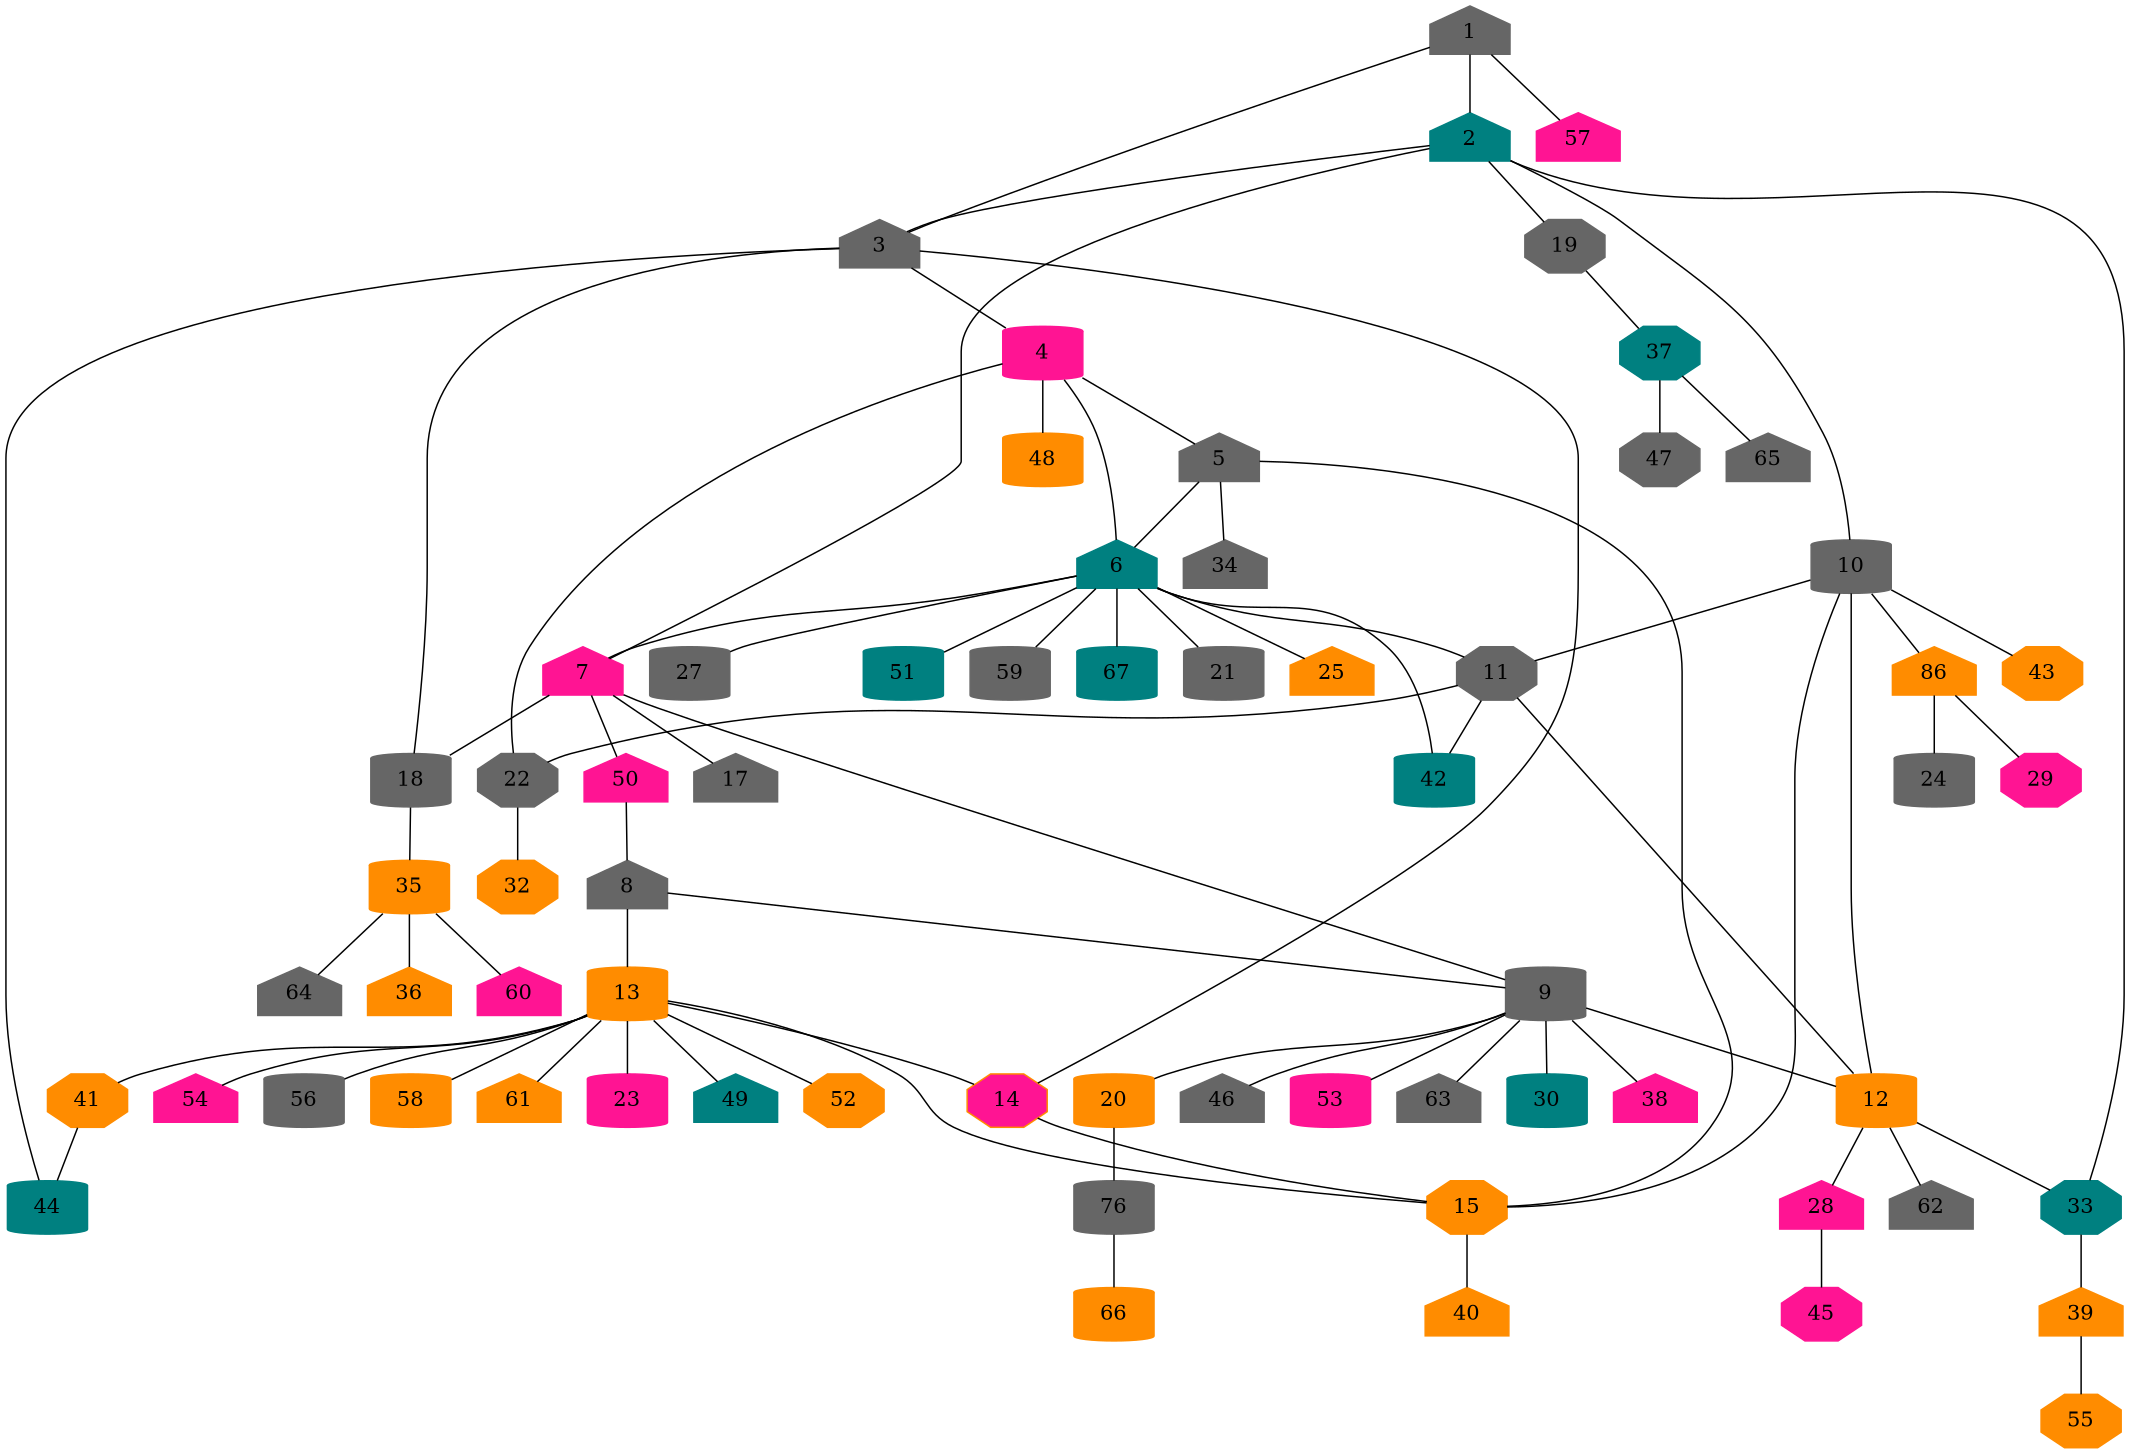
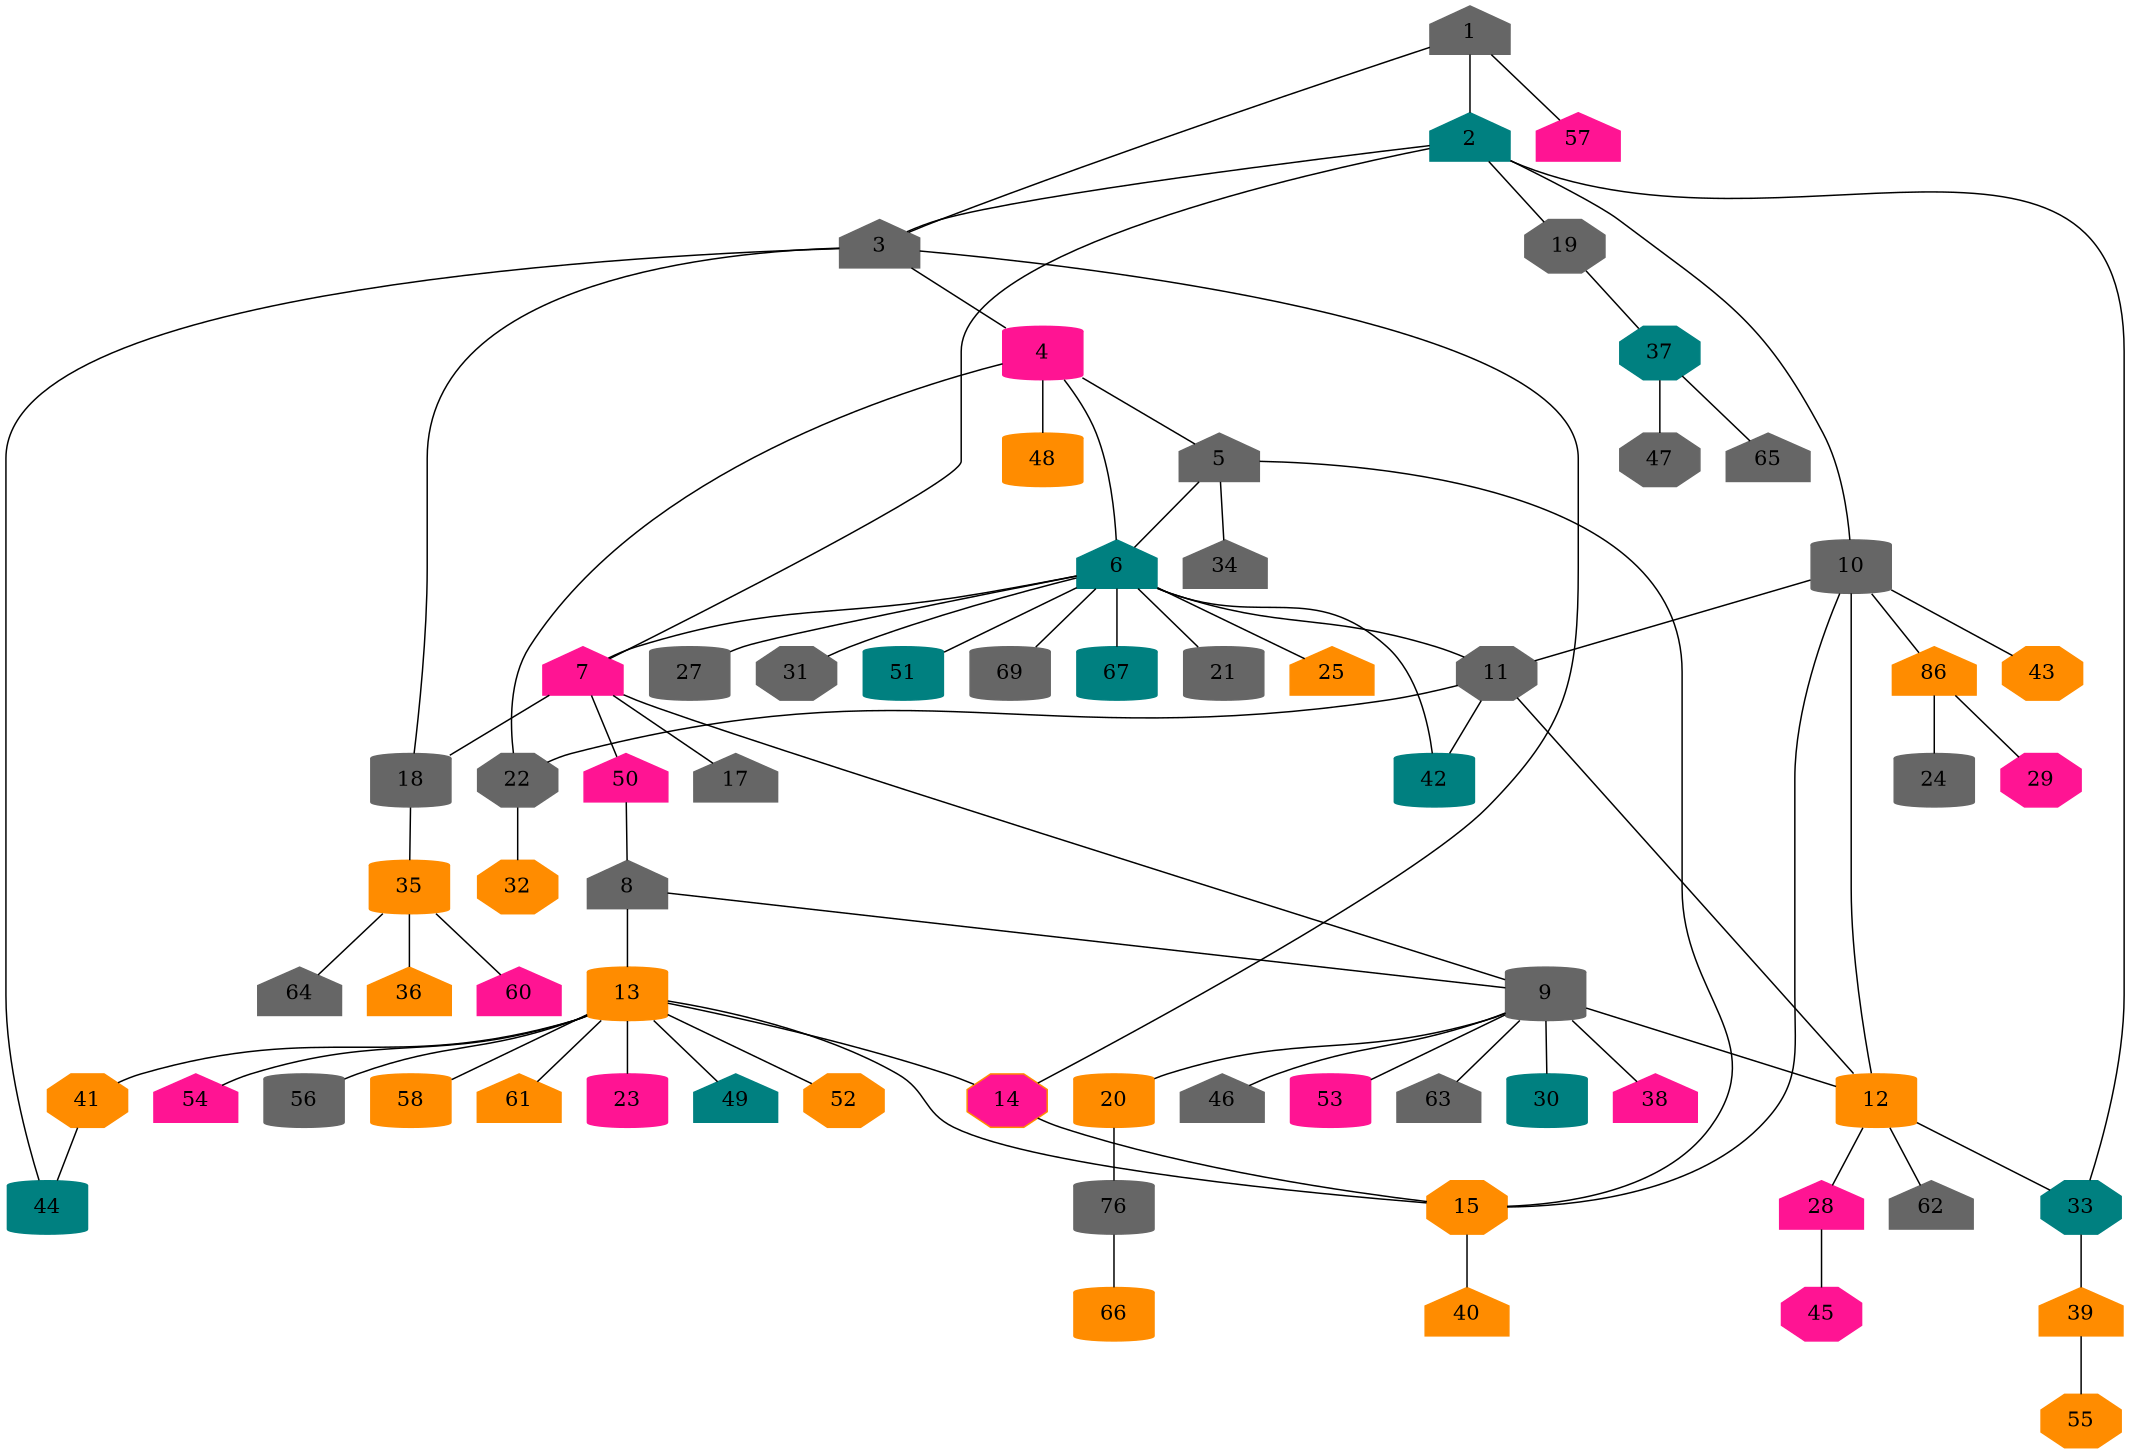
none -> (797, 673)
(1010, 673) -> (1010, 673)
